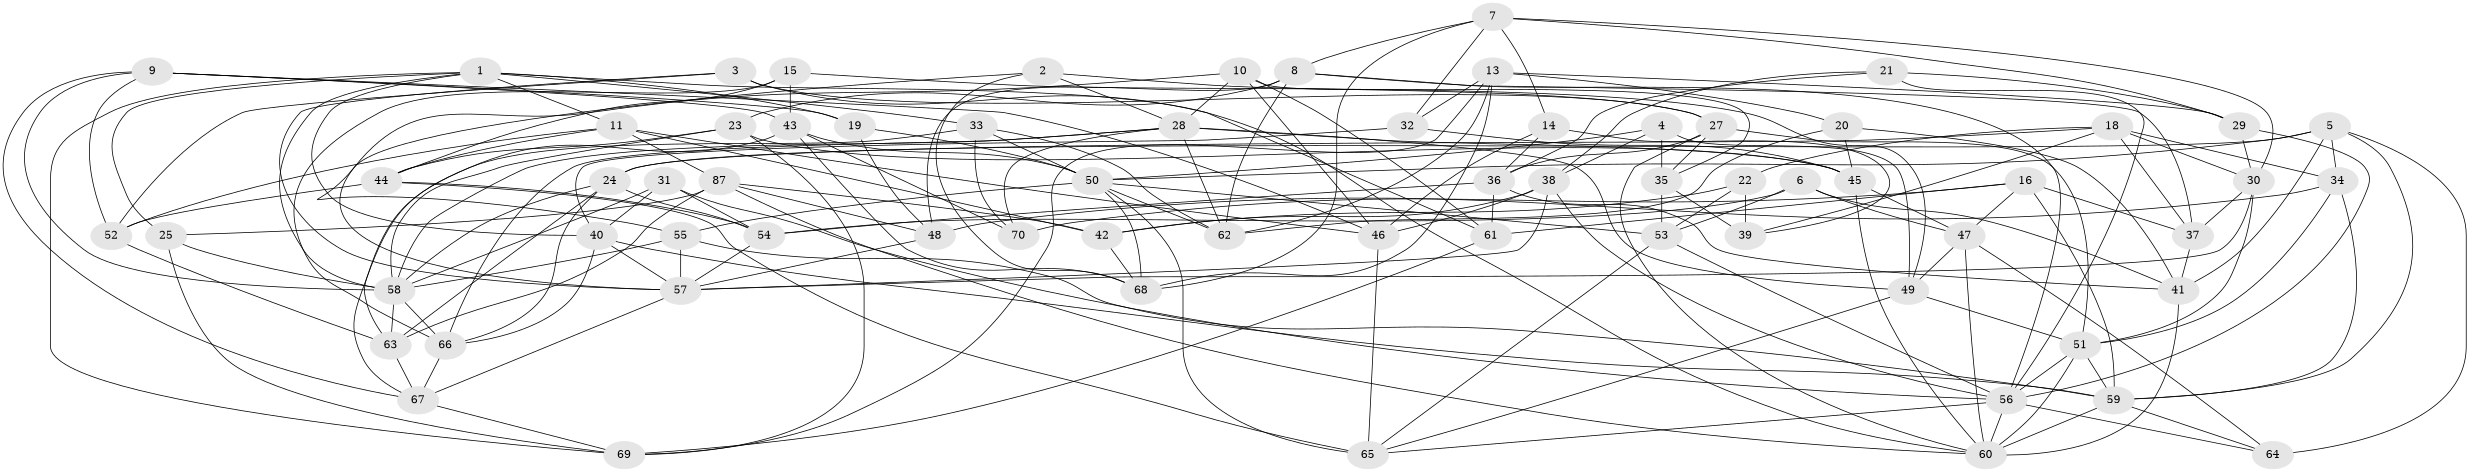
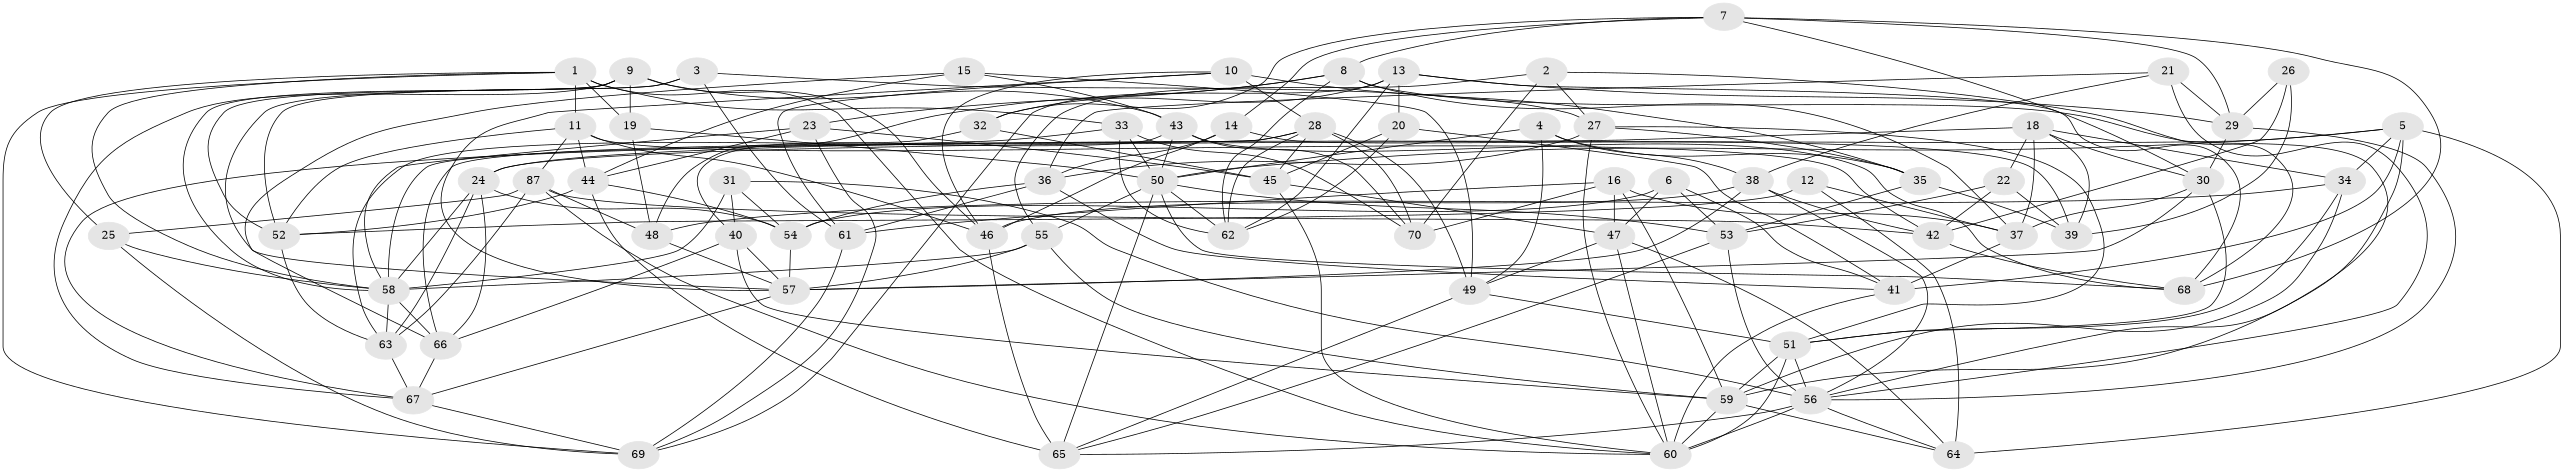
none -> (2289, 72)
(1111, 98) -> (1471, 164)
none -> (1808, 181)
(349, 208) -> none
